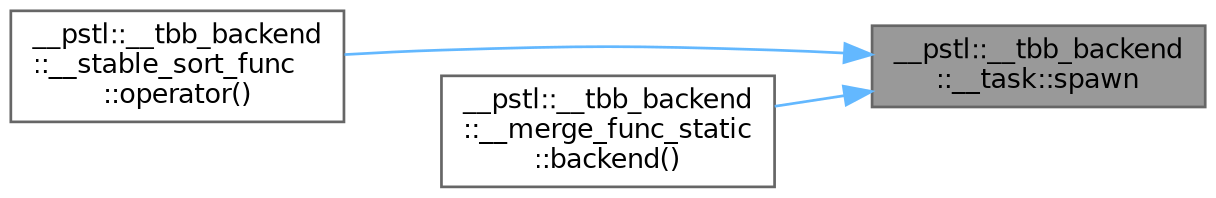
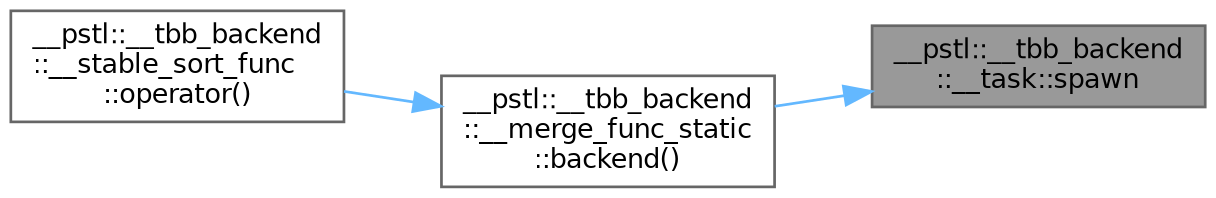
(594, 47) -> (379, 97)
